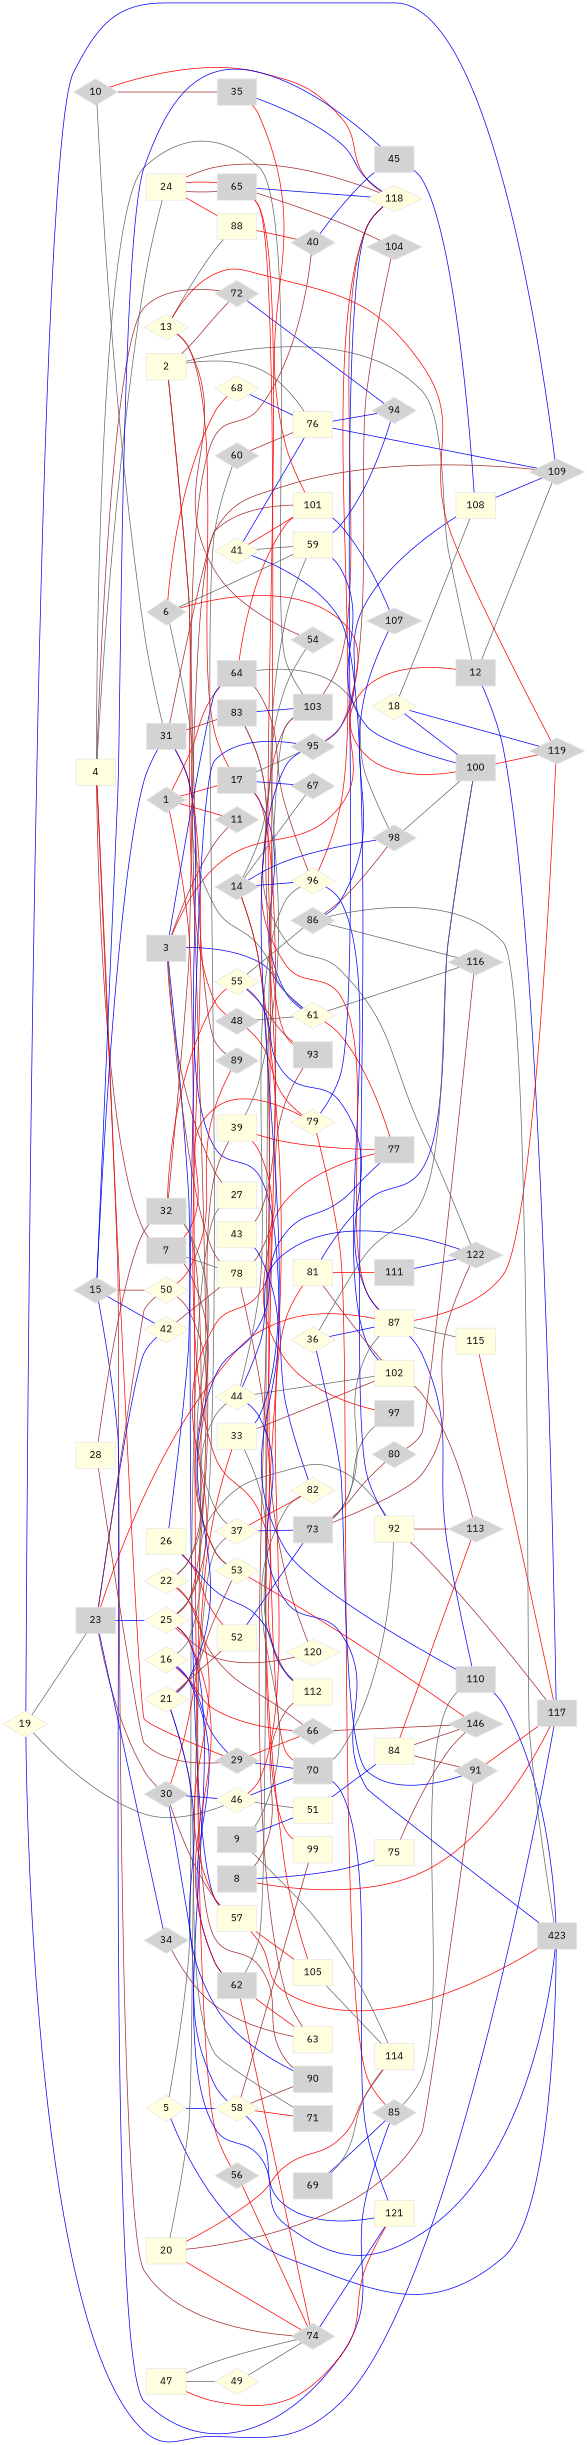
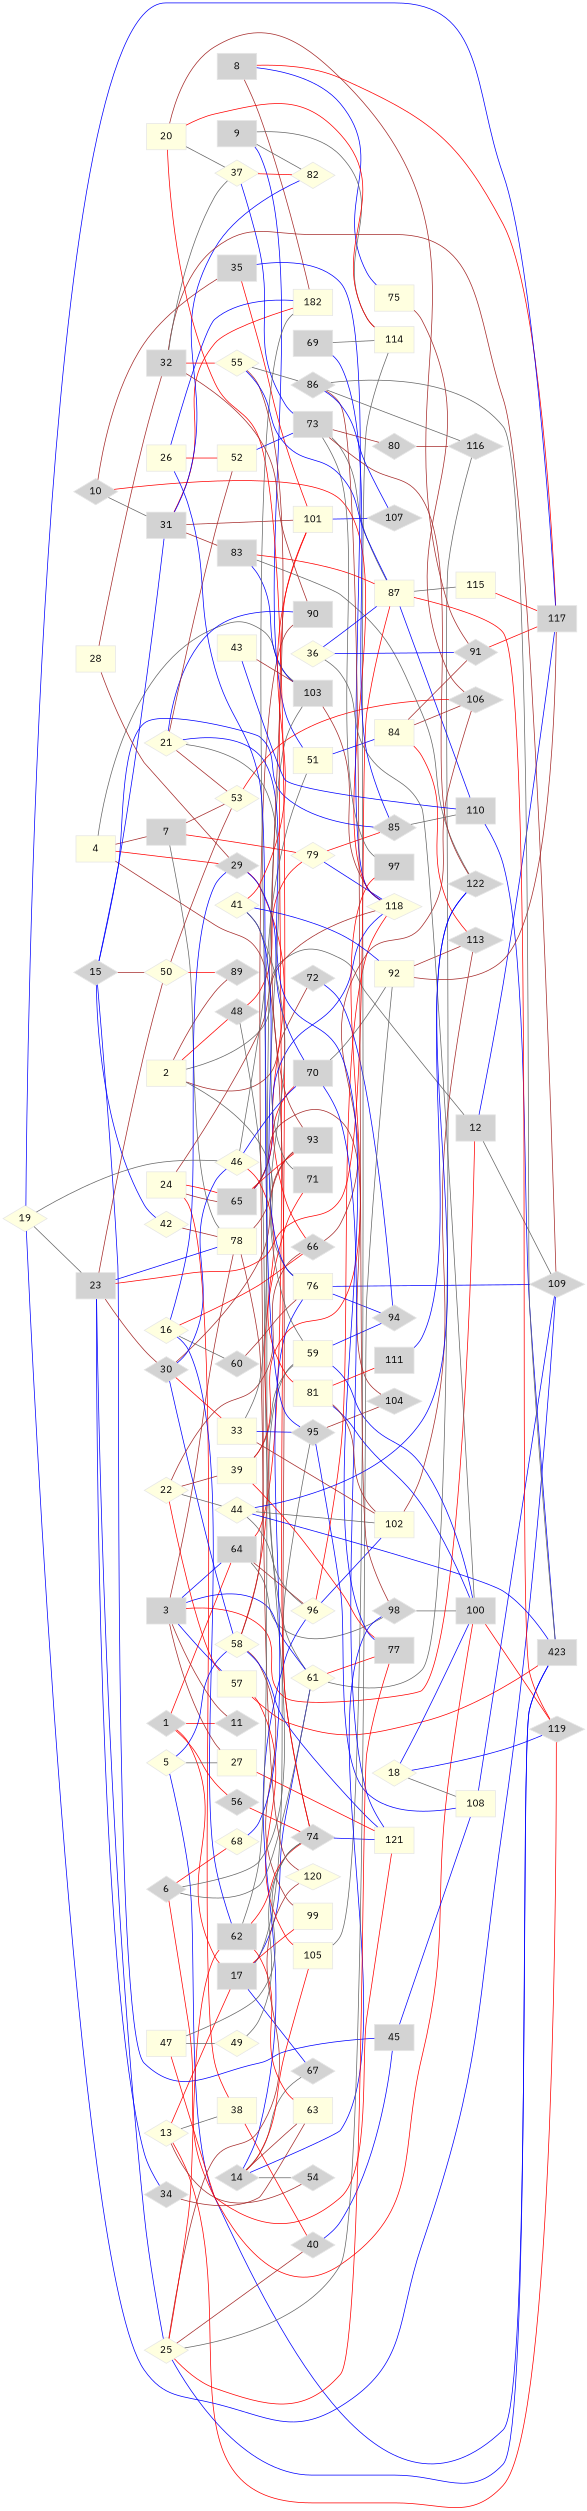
(237, 226) -> (237, 2111)
(112, 492) -> none
(118, 492) -> none
(120, 1469) -> (166, 1263)
(313, 1692) -> (313, 302)
(476, 1724) -> (476, 700)
none -> (316, 1802)
(185, 1845) -> (252, 1273)
